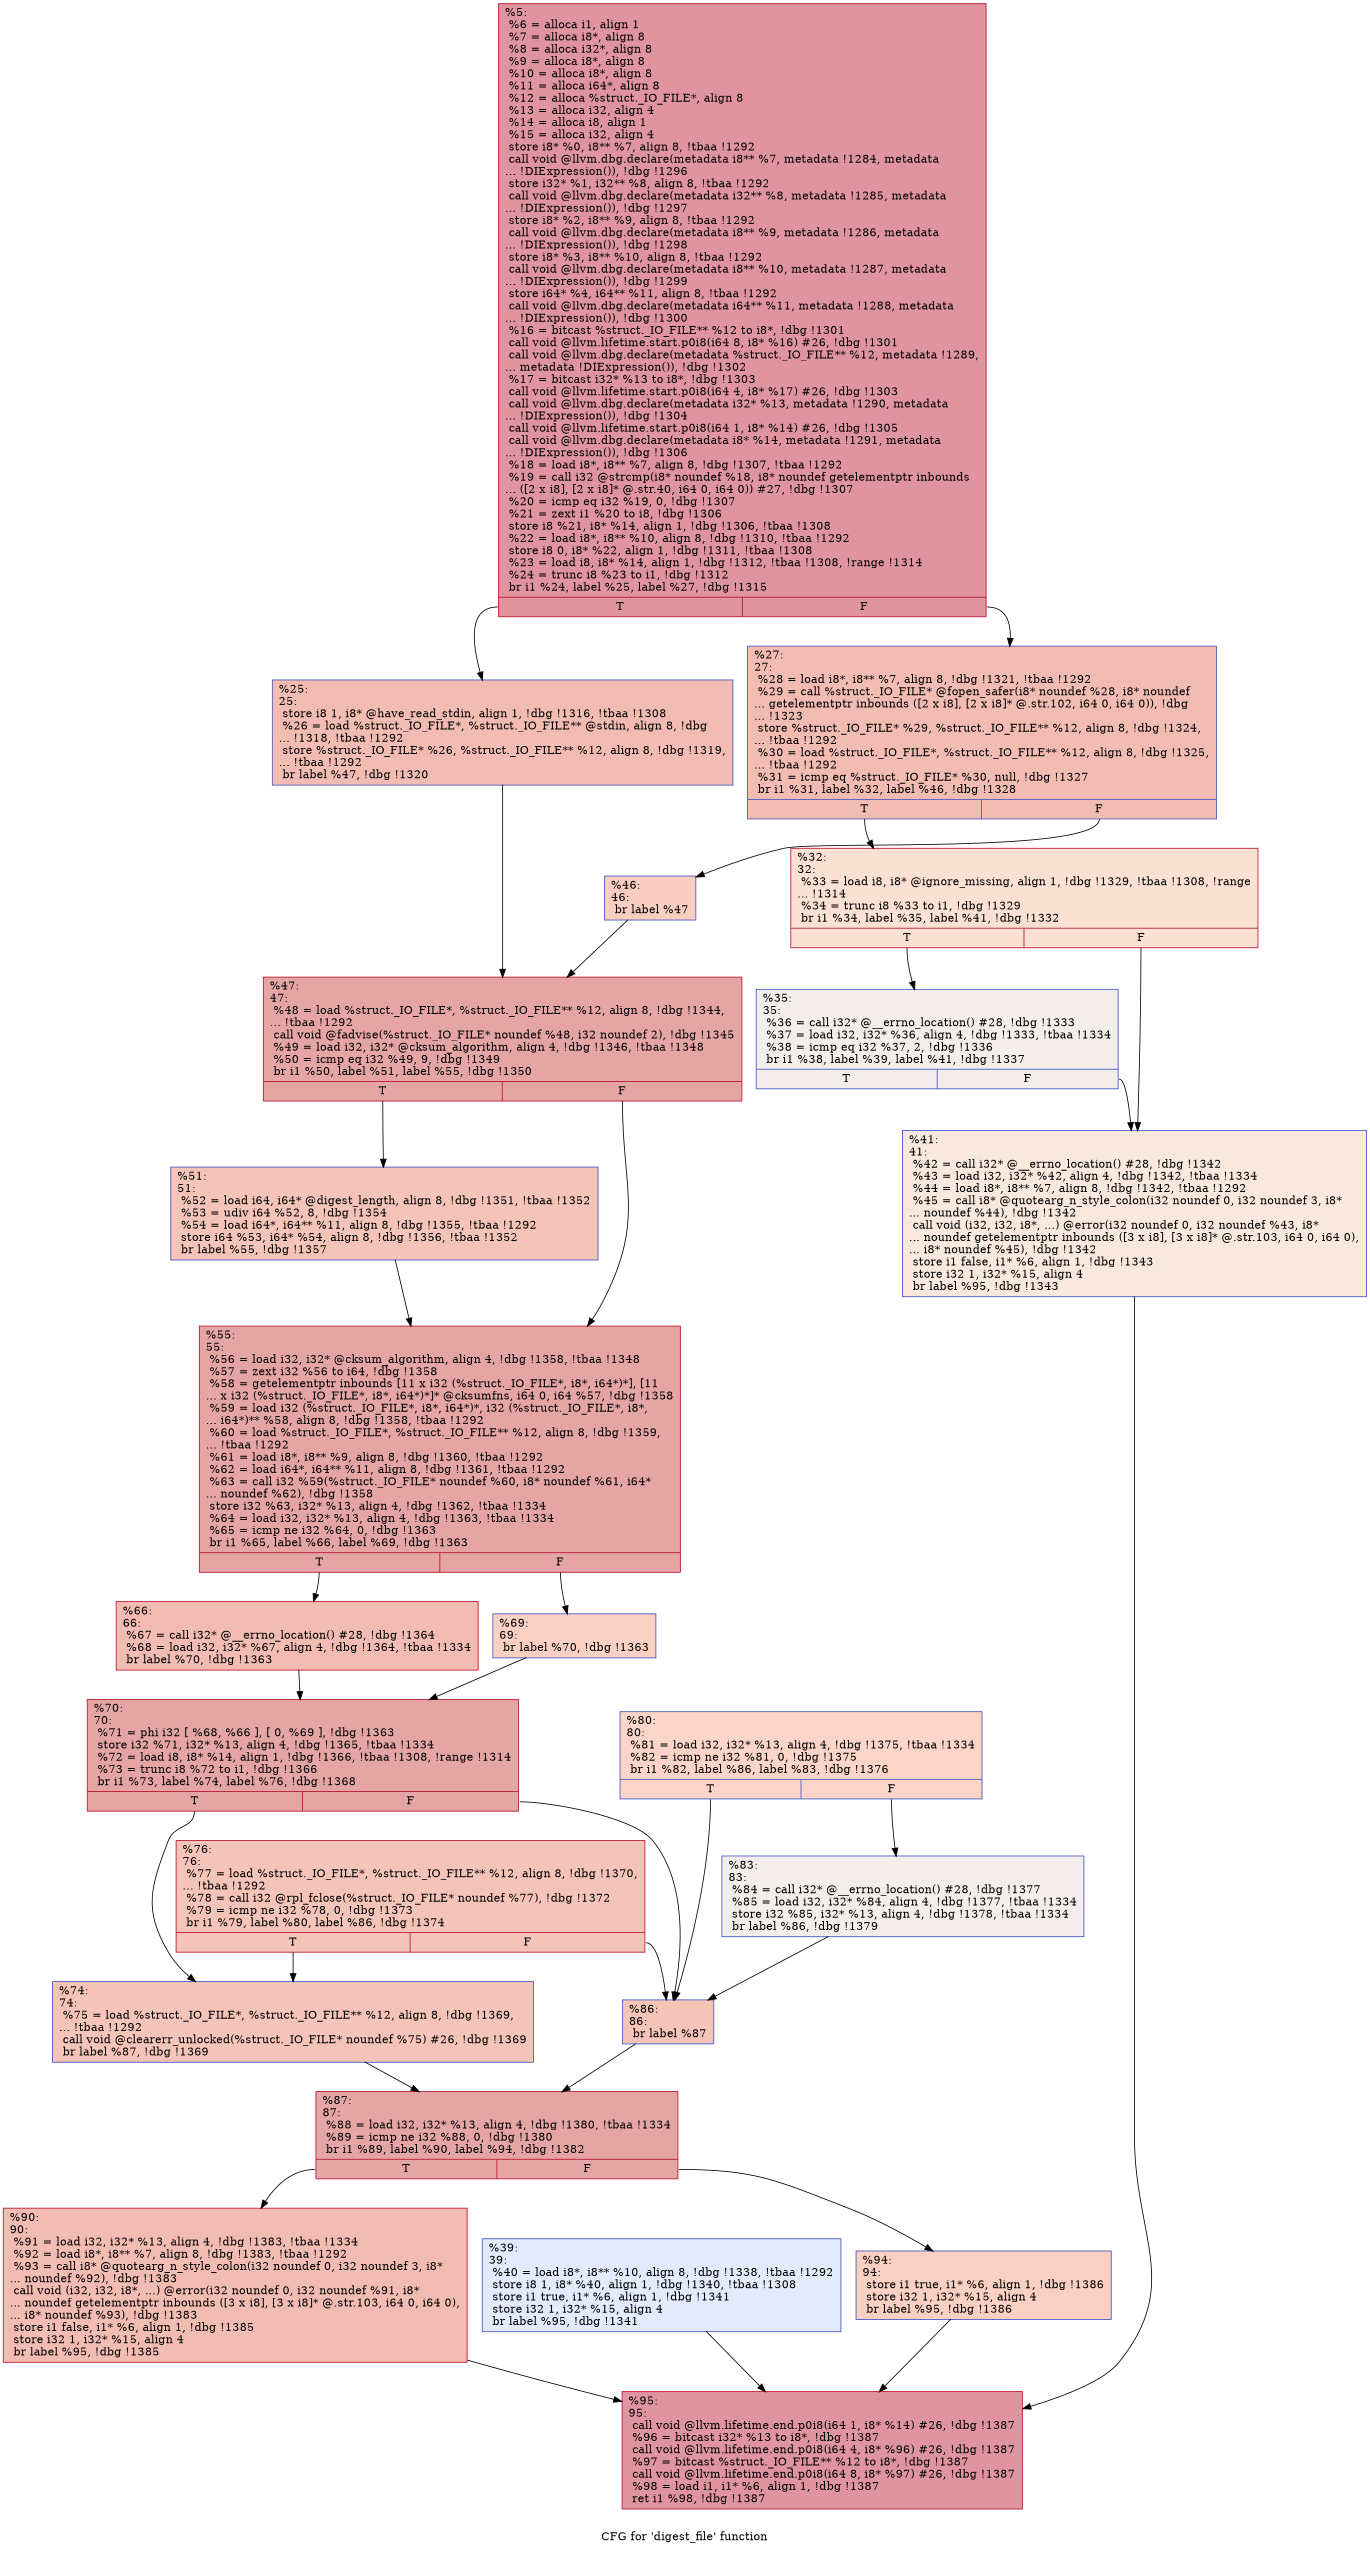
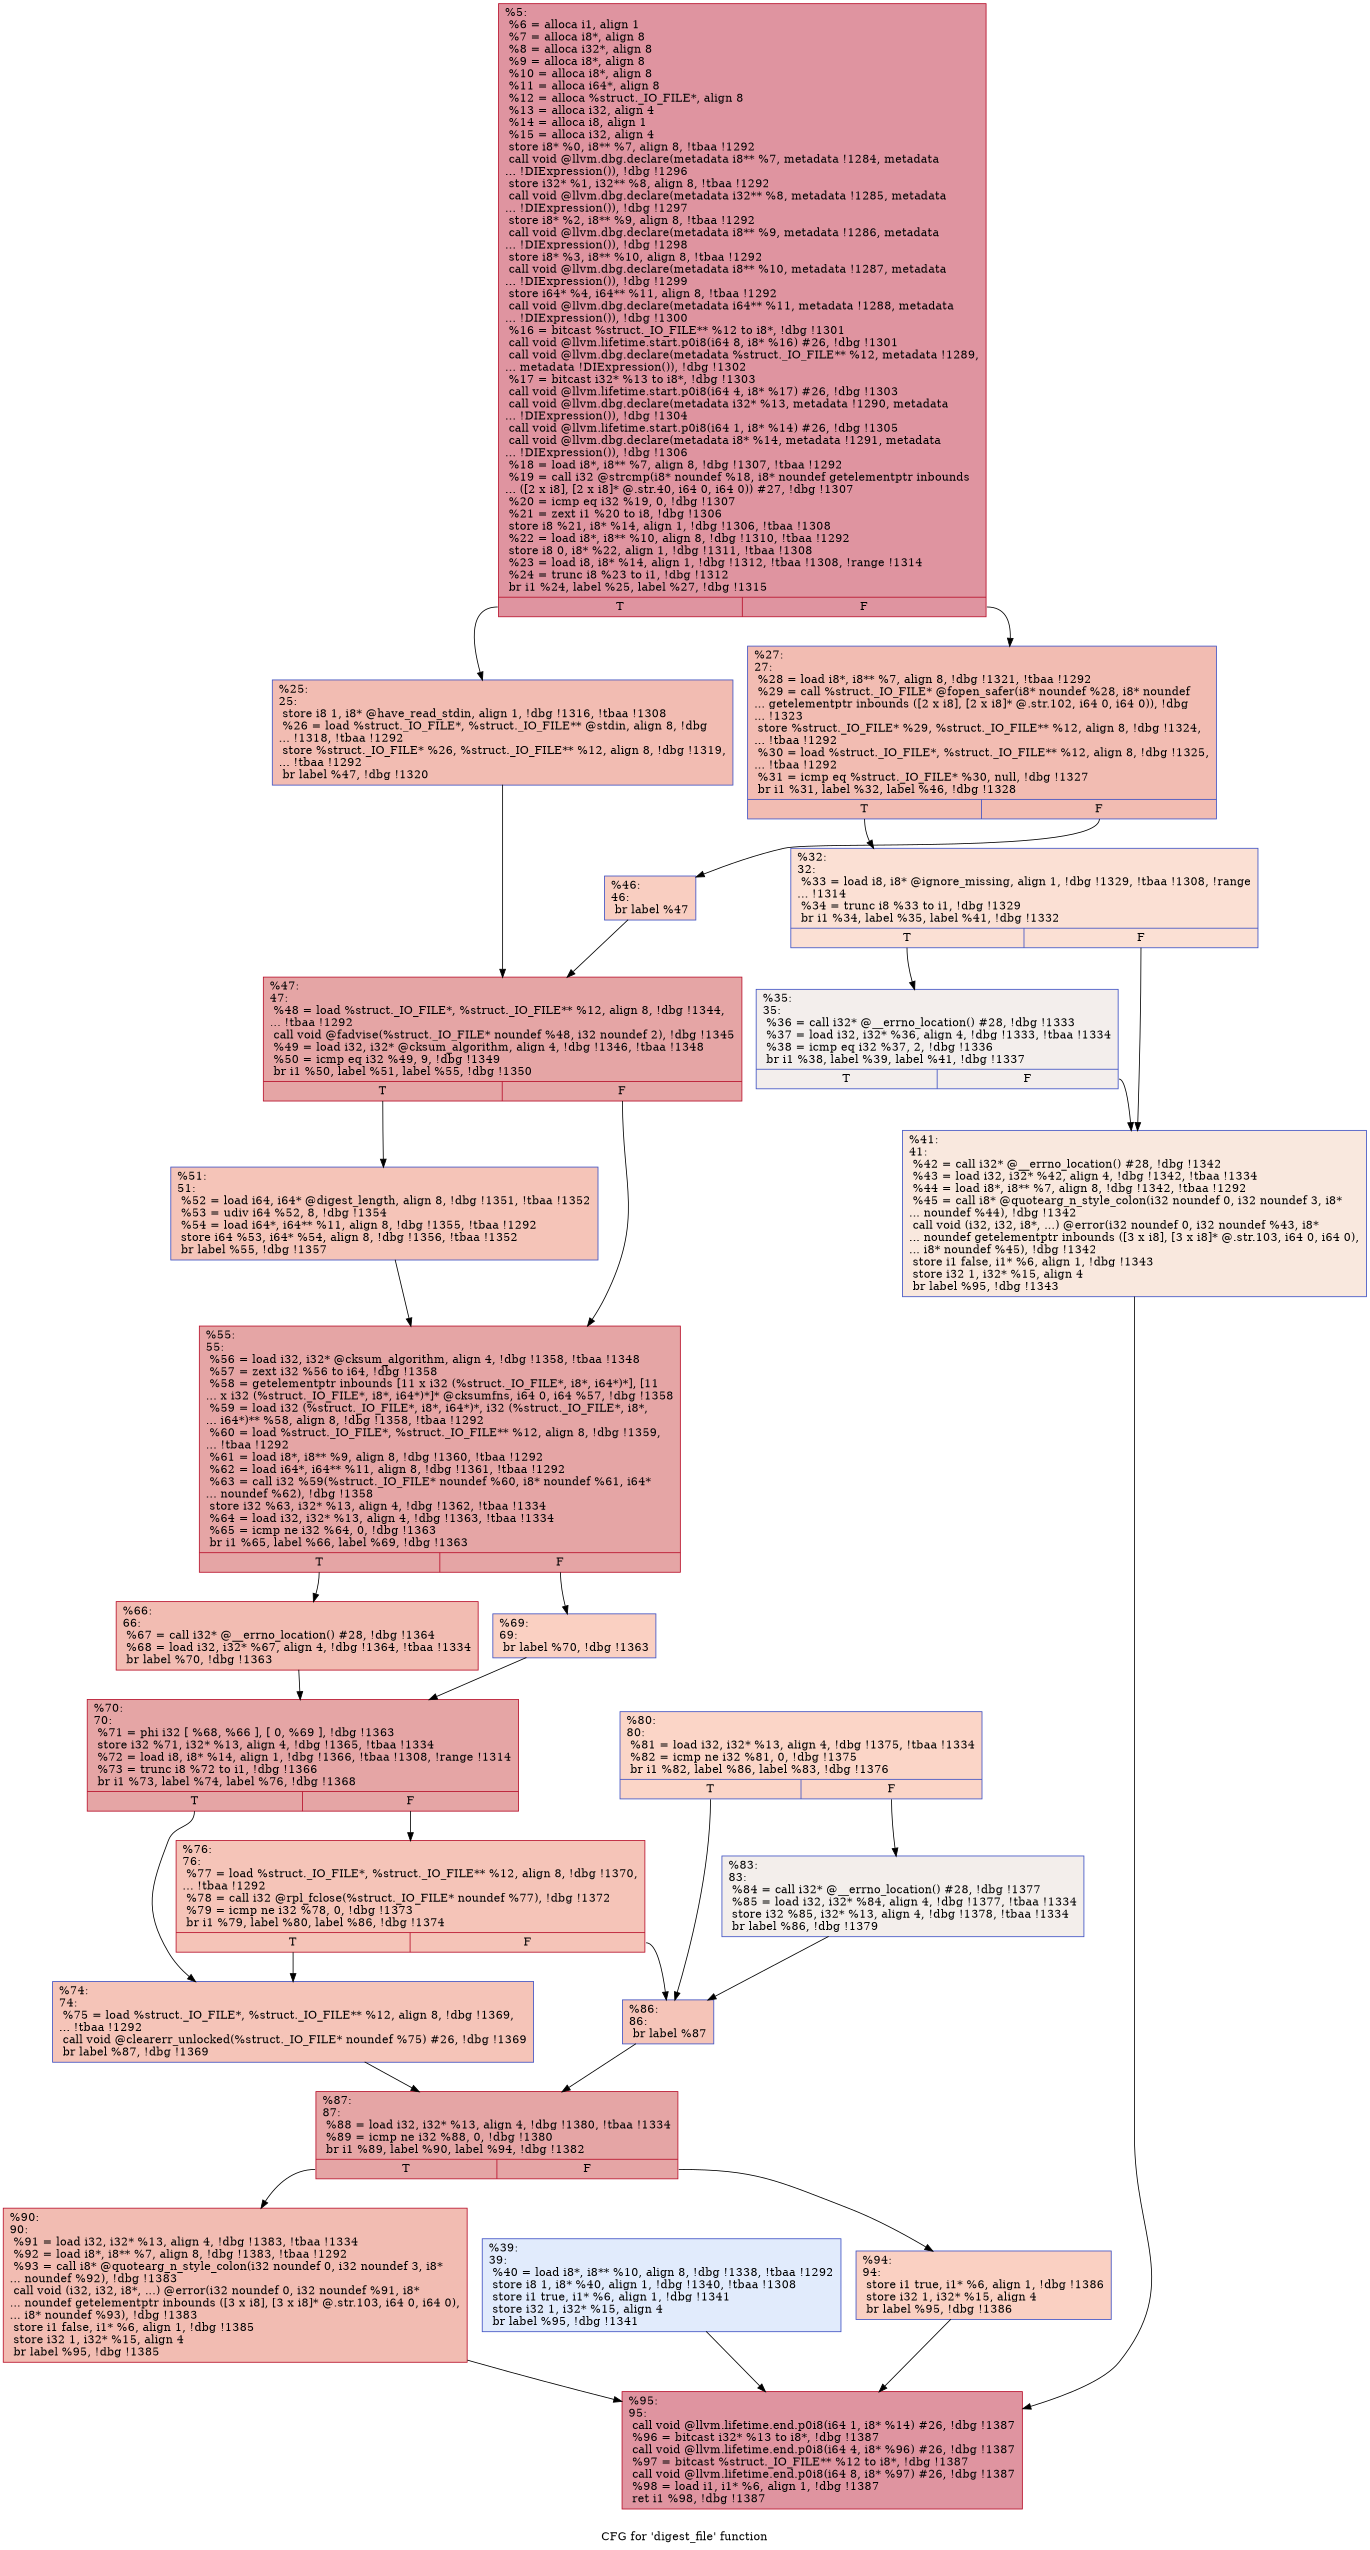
(1024, 898) -> (1024, 898)
(657, 1848) -> (410, 1822)
